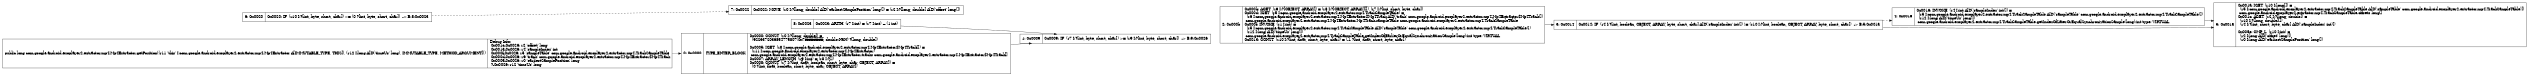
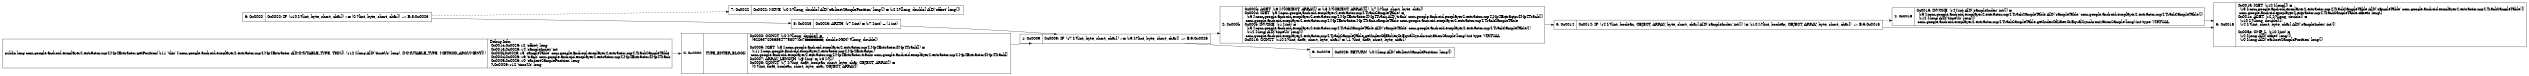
none -> (610, 21)
none -> (1210, 34)
none -> (1382, 52)
